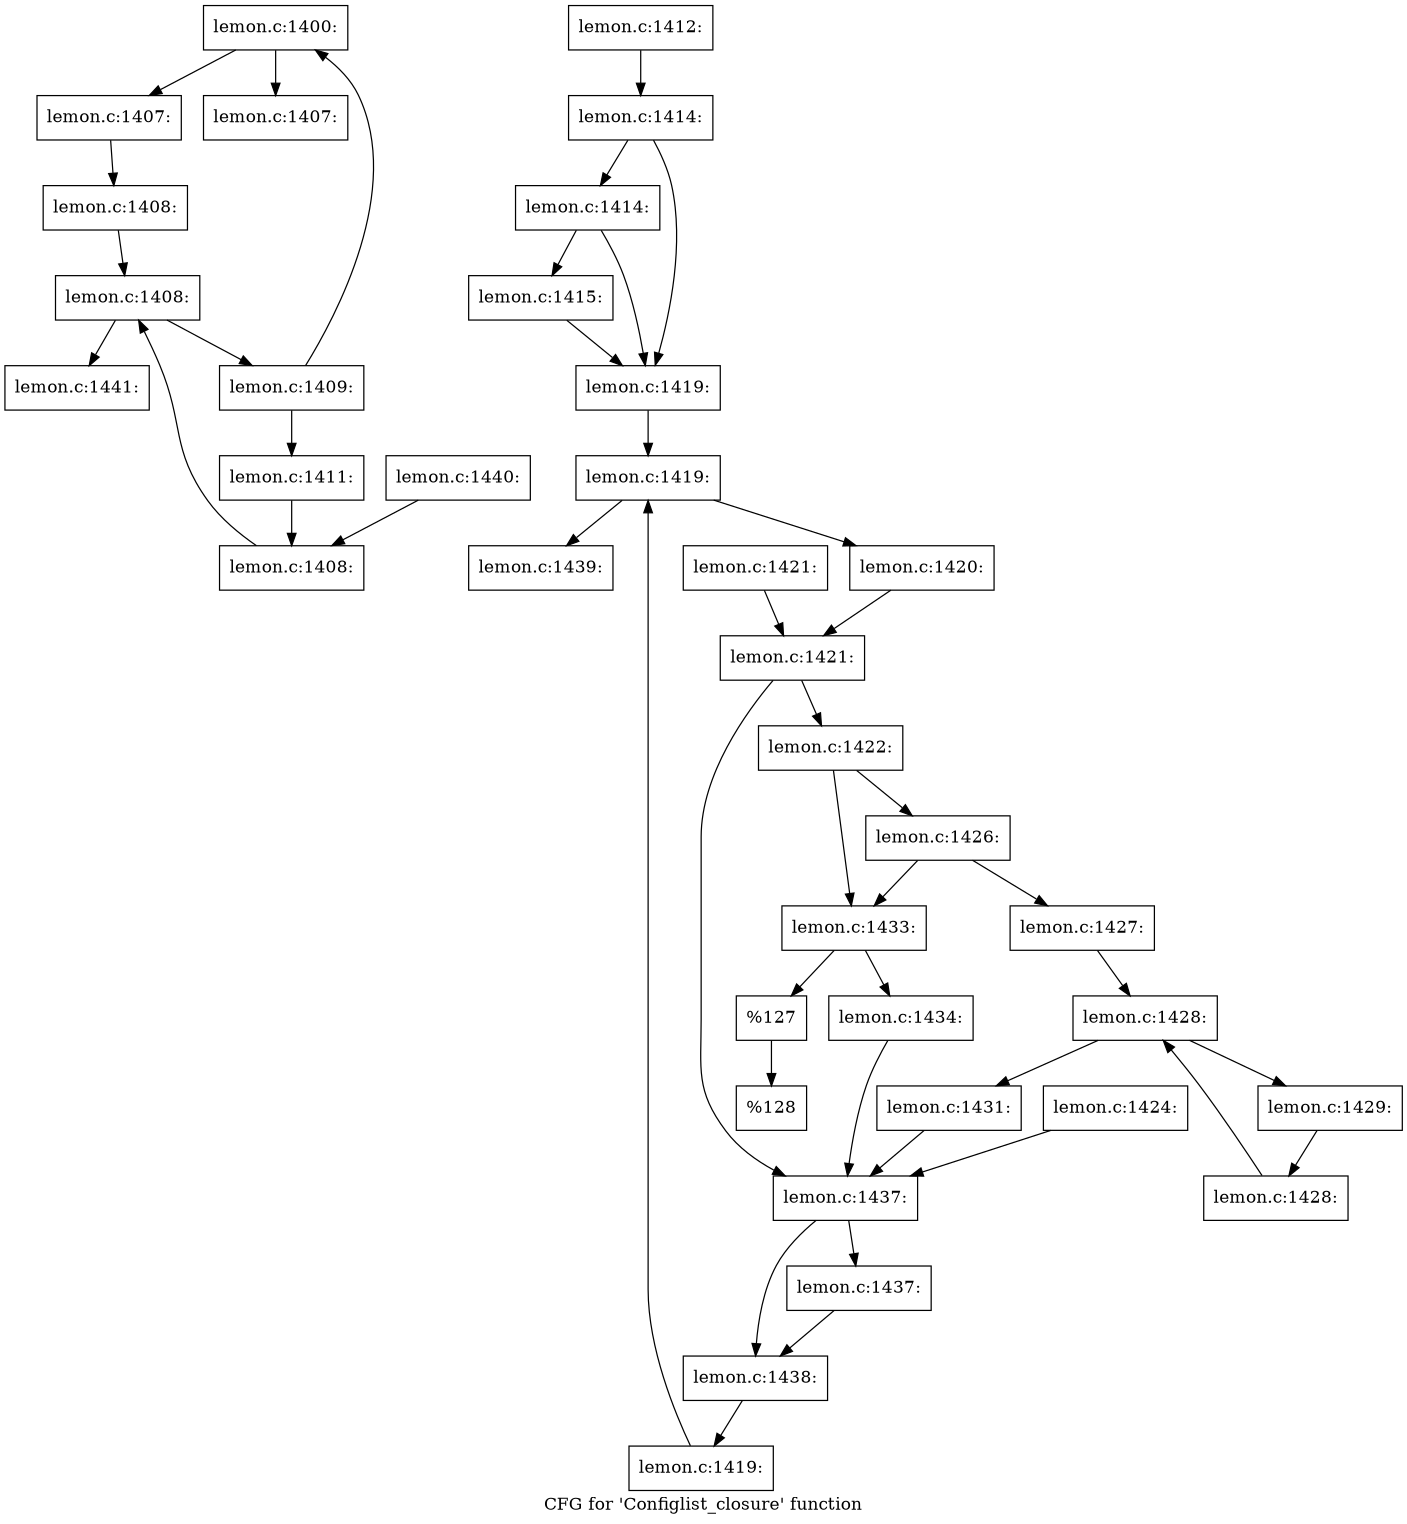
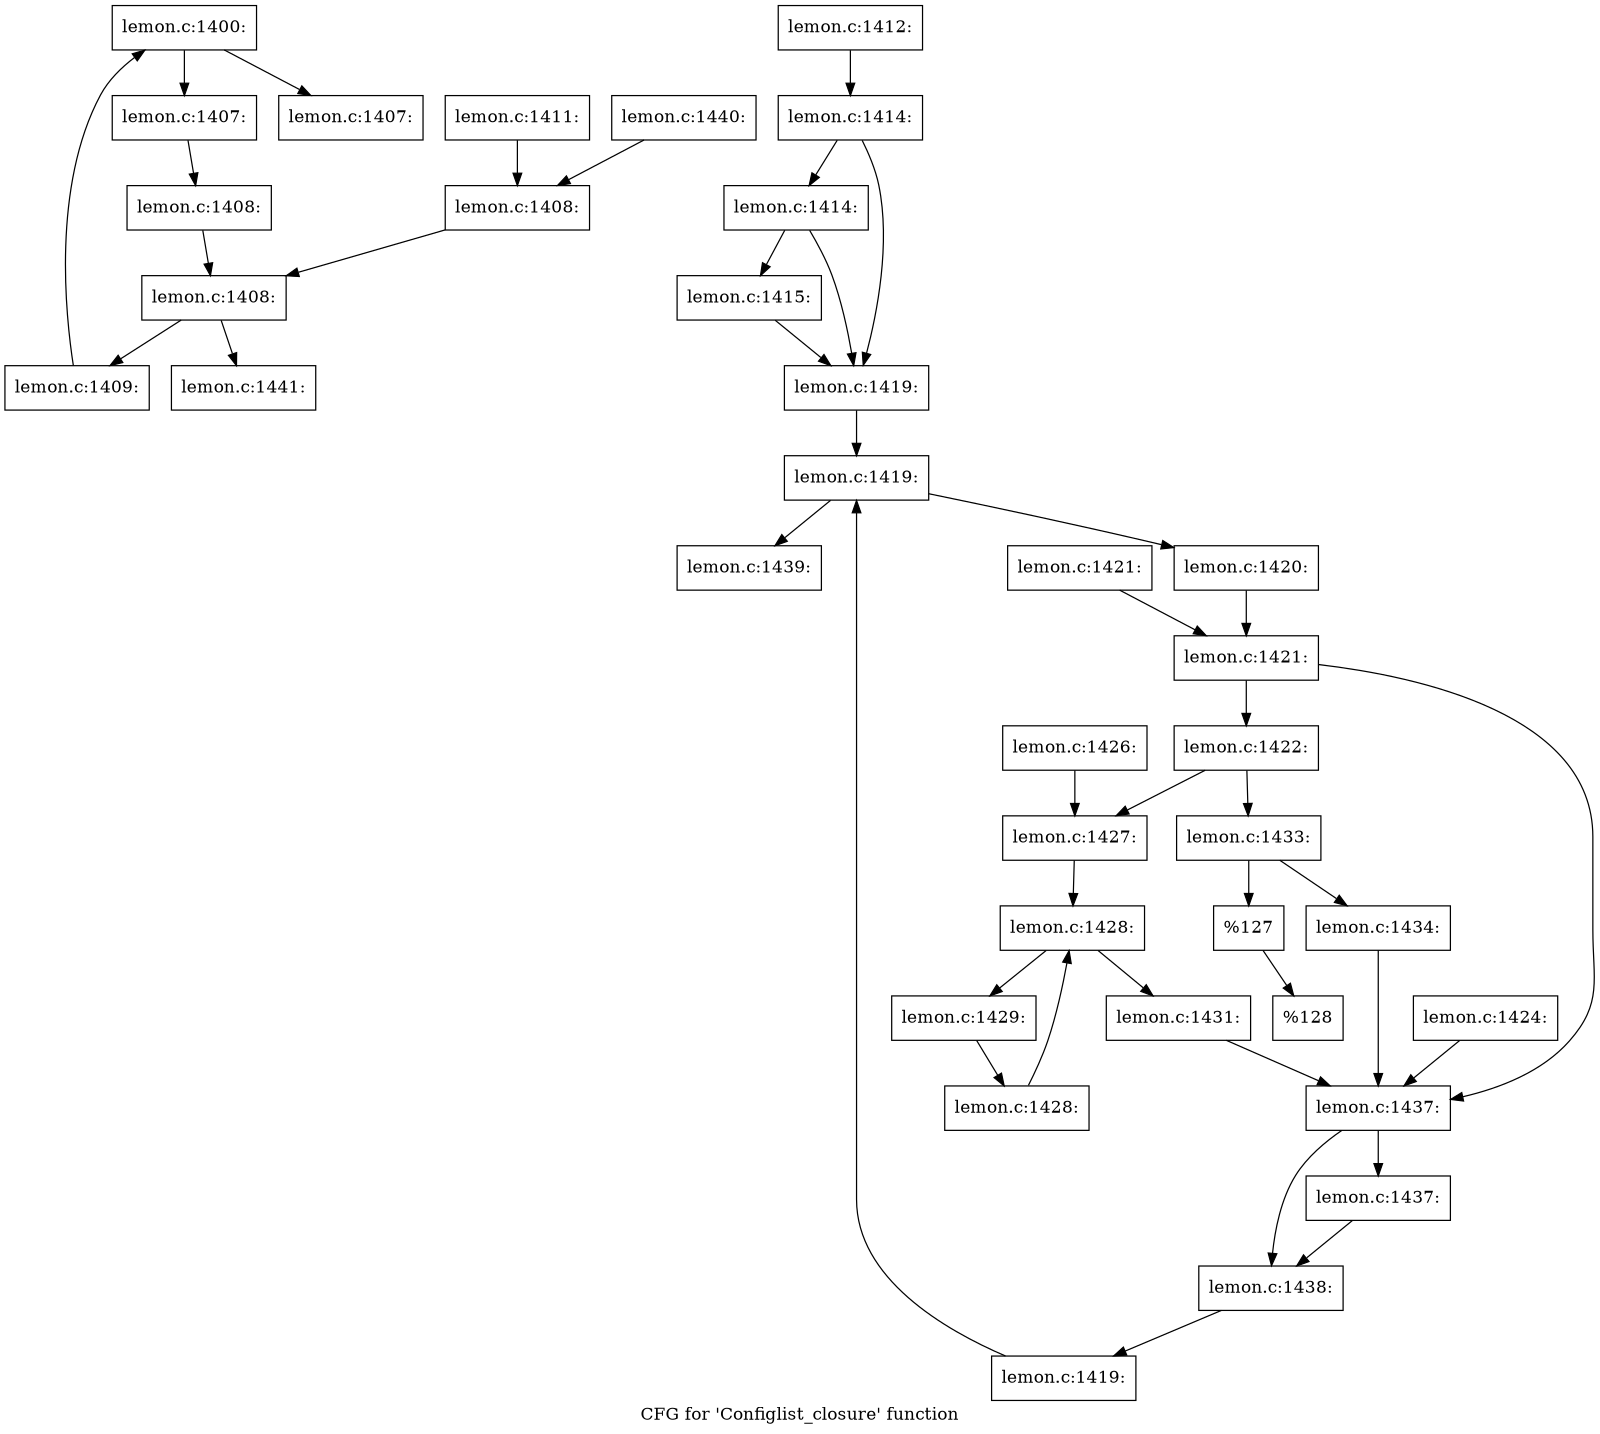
(292, 427) -> none
(879, 789) -> (1166, 790)
(900, 879) -> none
